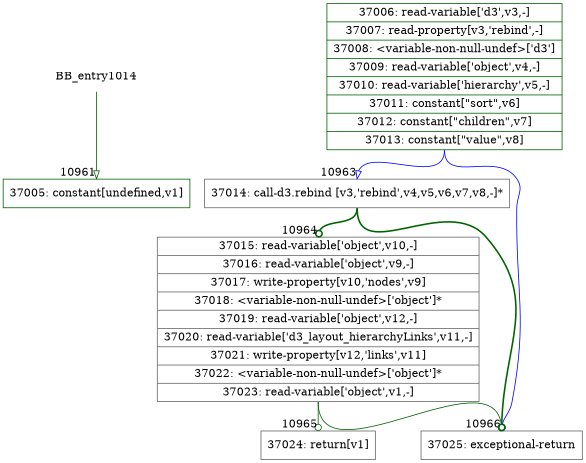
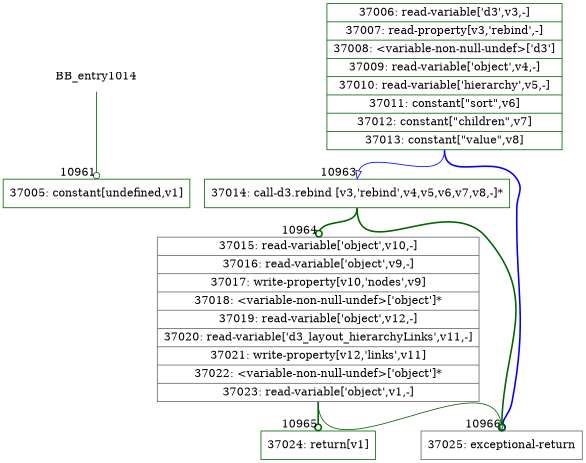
(97, 131) -> (97, 132)
(357, 193) -> (357, 193)
(518, 259) -> (518, 259)
(318, 416) -> (318, 417)
(407, 417) -> (406, 417)
(318, 445) -> (318, 445)
